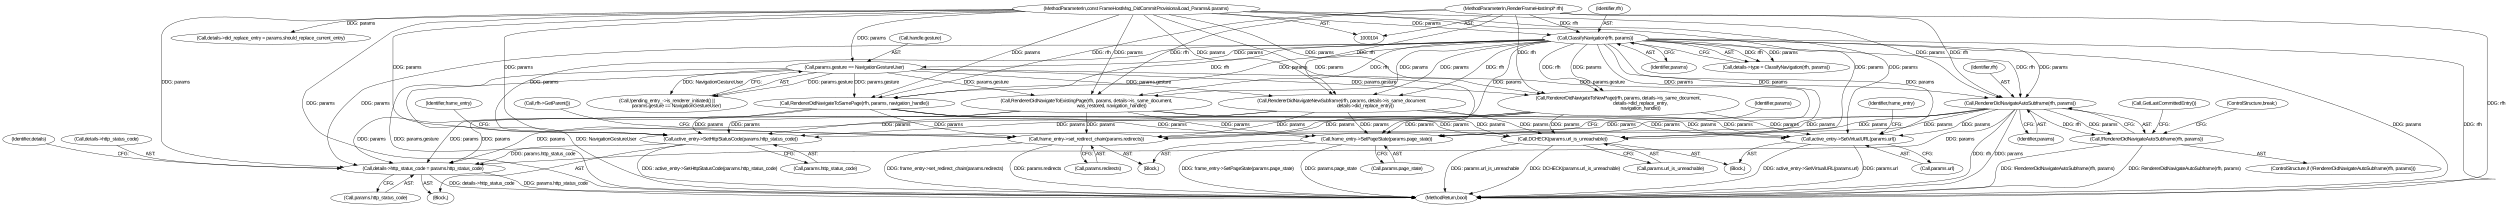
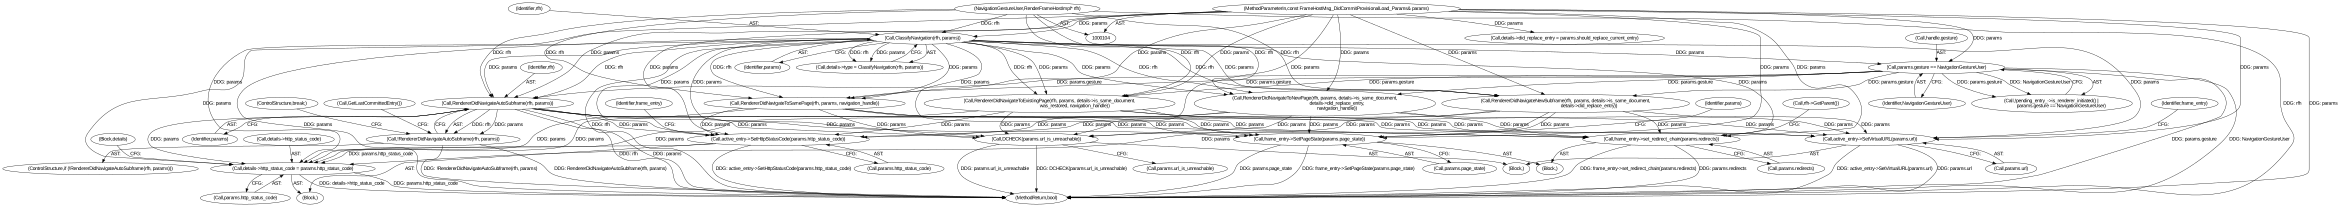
(1513, 9) -> (1027, 9)
none -> (1917, 103)
(29, 139) -> (113, 139)
(1638, 152) -> none
